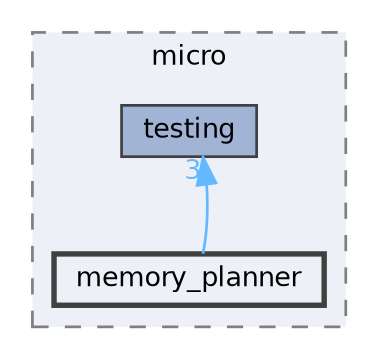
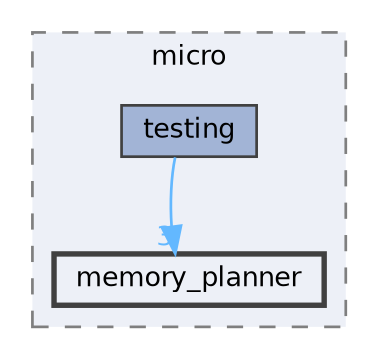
(207, 219) -> (171, 192)
